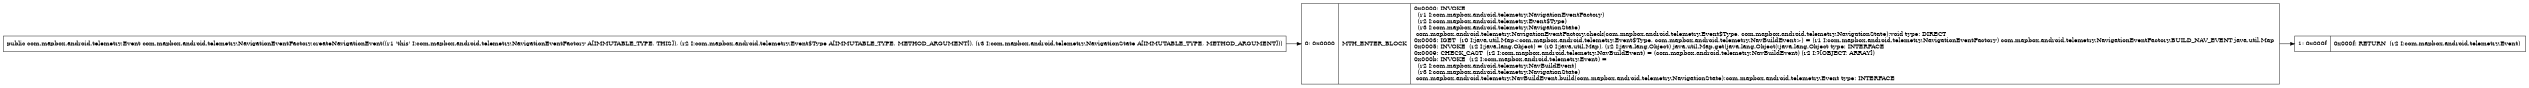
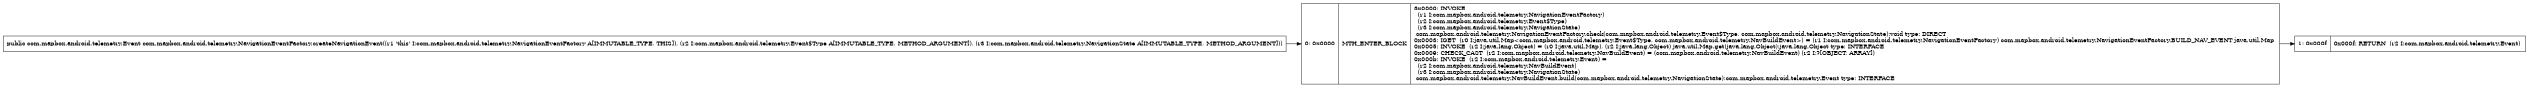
(1442, 9) -> (1442, 9)
